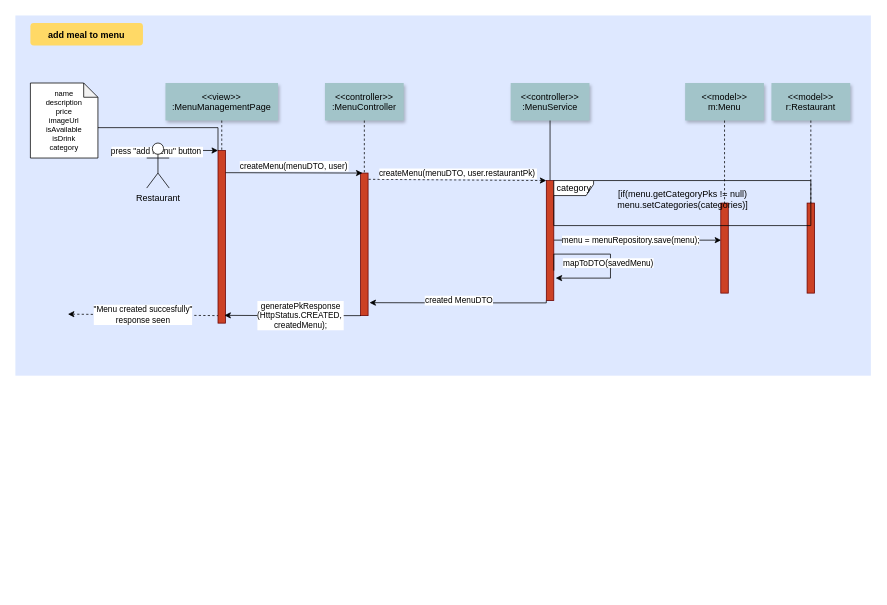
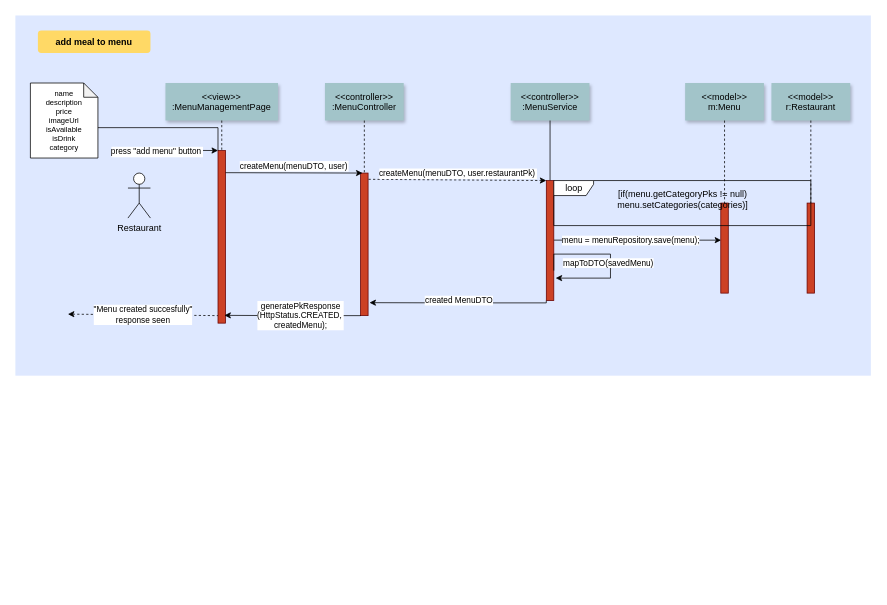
(87, 34) -> (94, 42)
(158, 165) -> (139, 195)
(574, 188) -> (574, 188)
